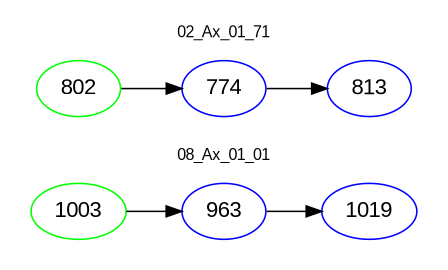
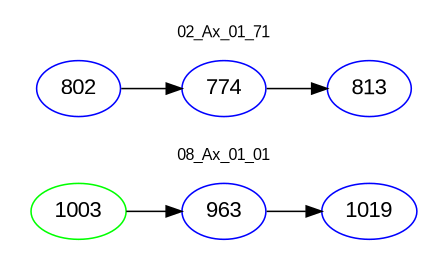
(79, 89) -> (79, 89)
